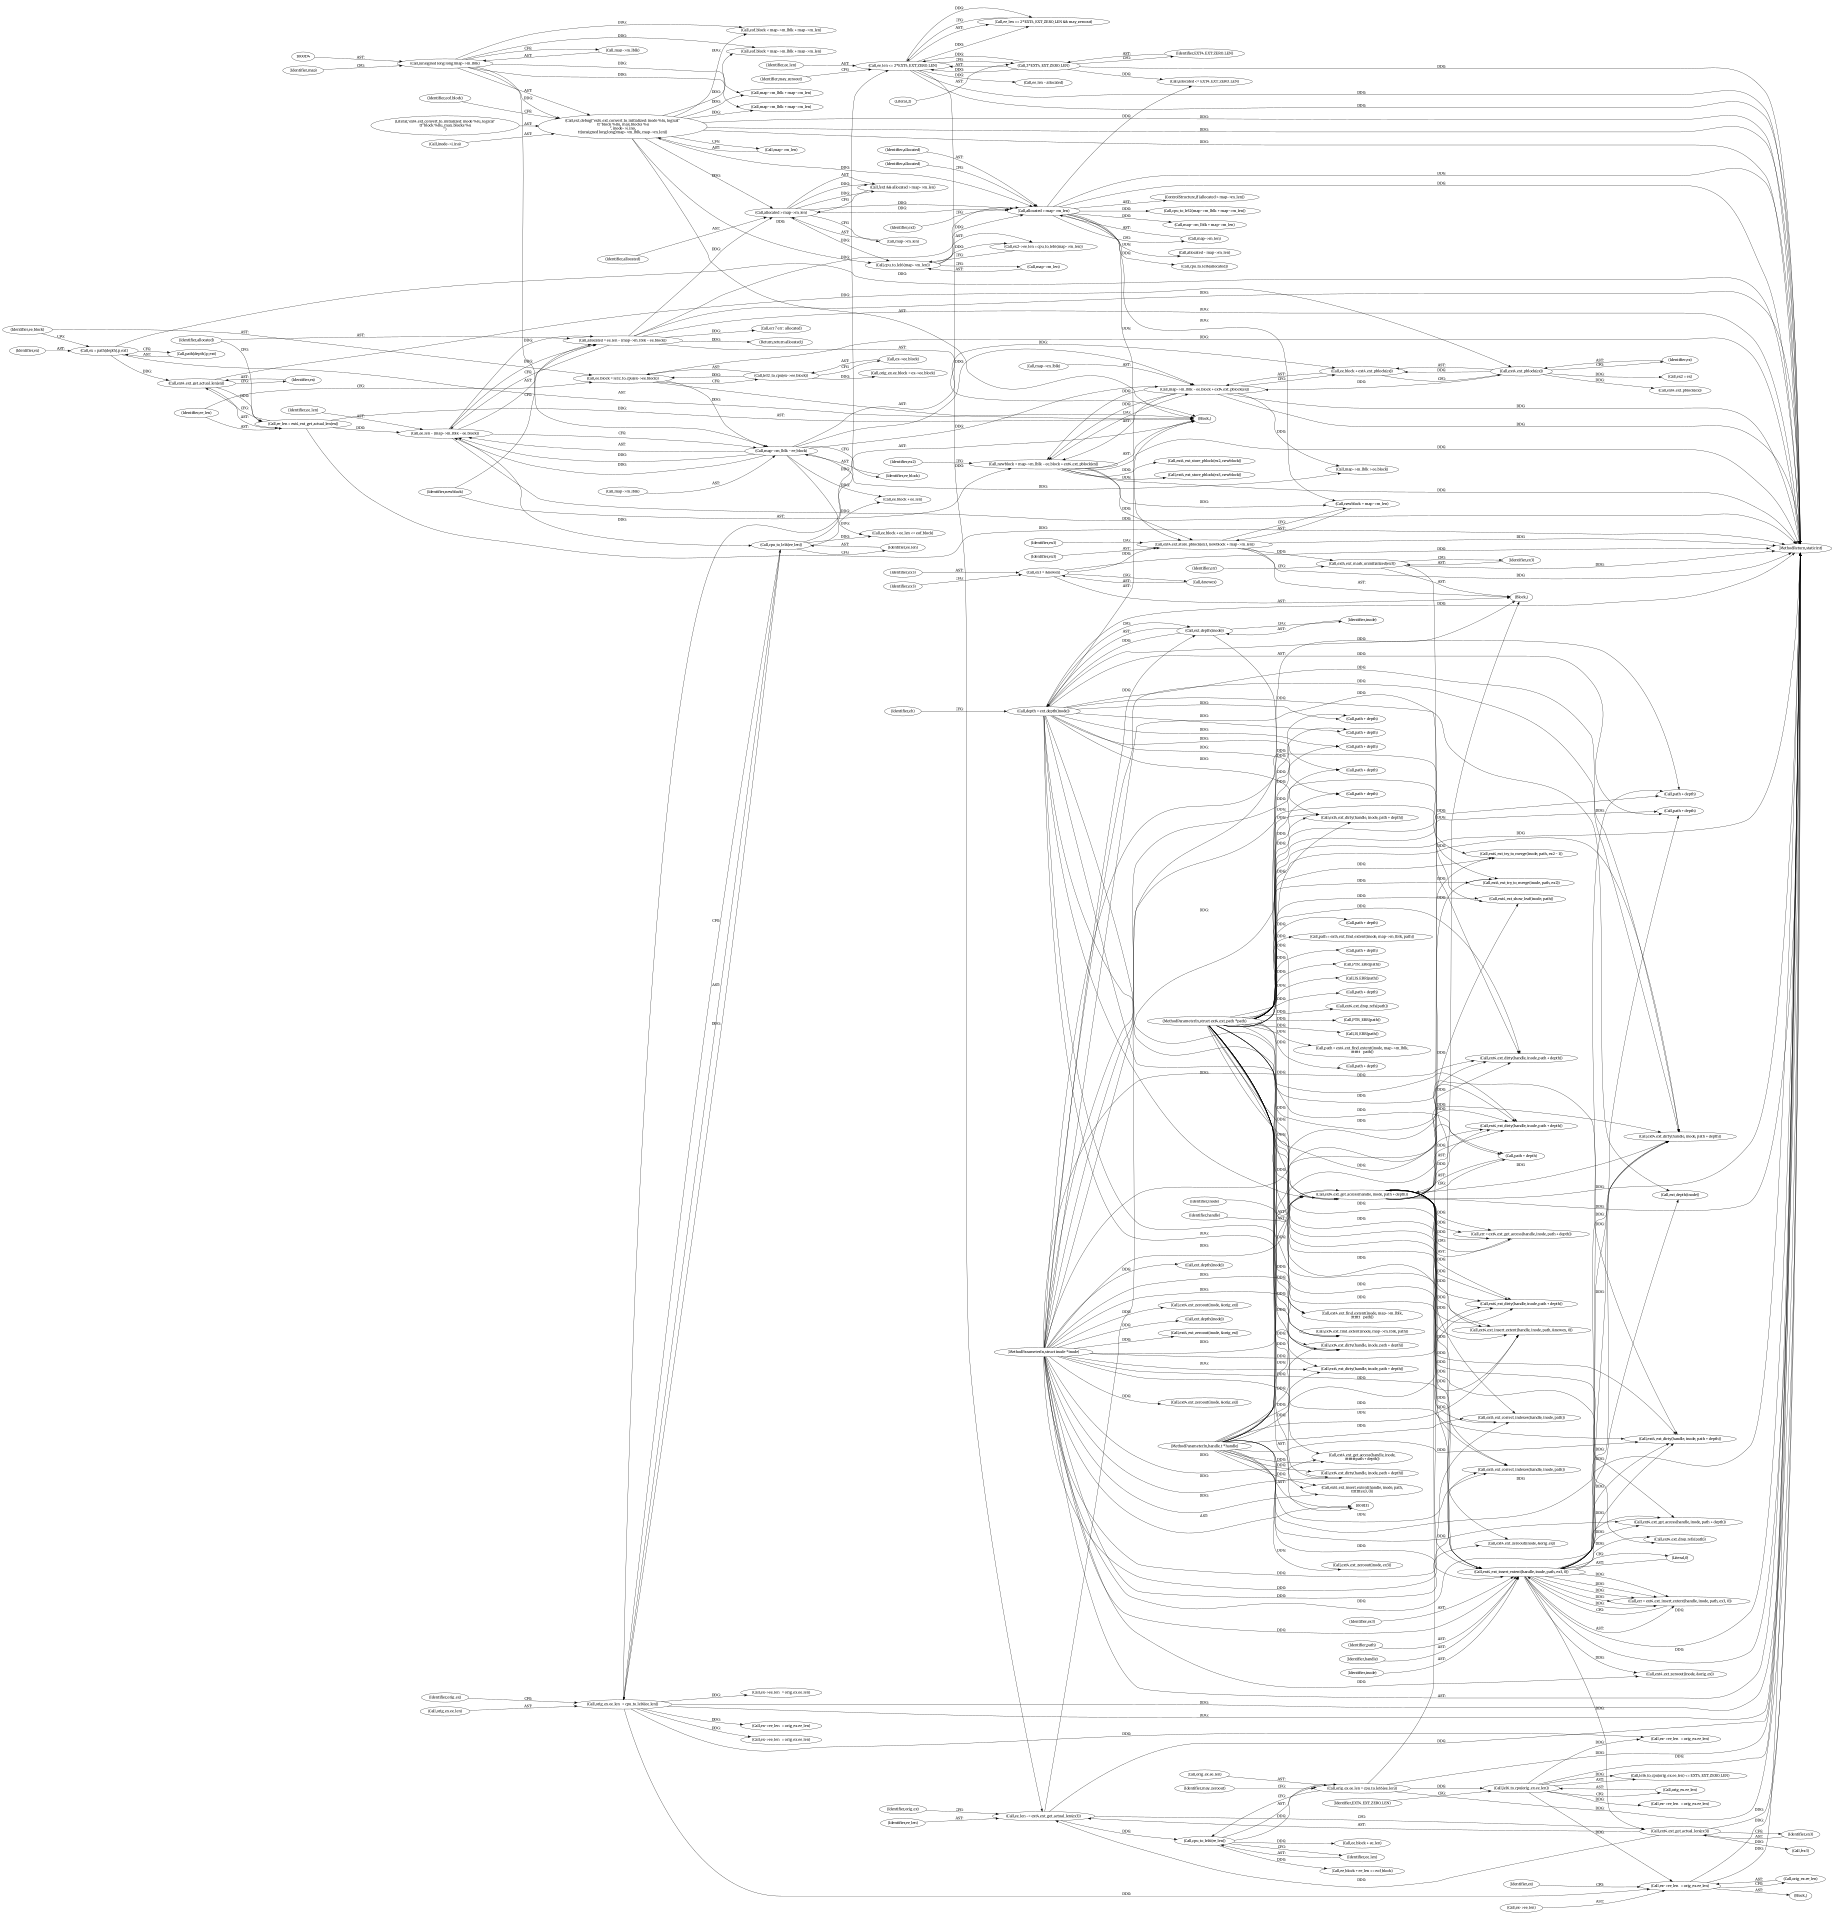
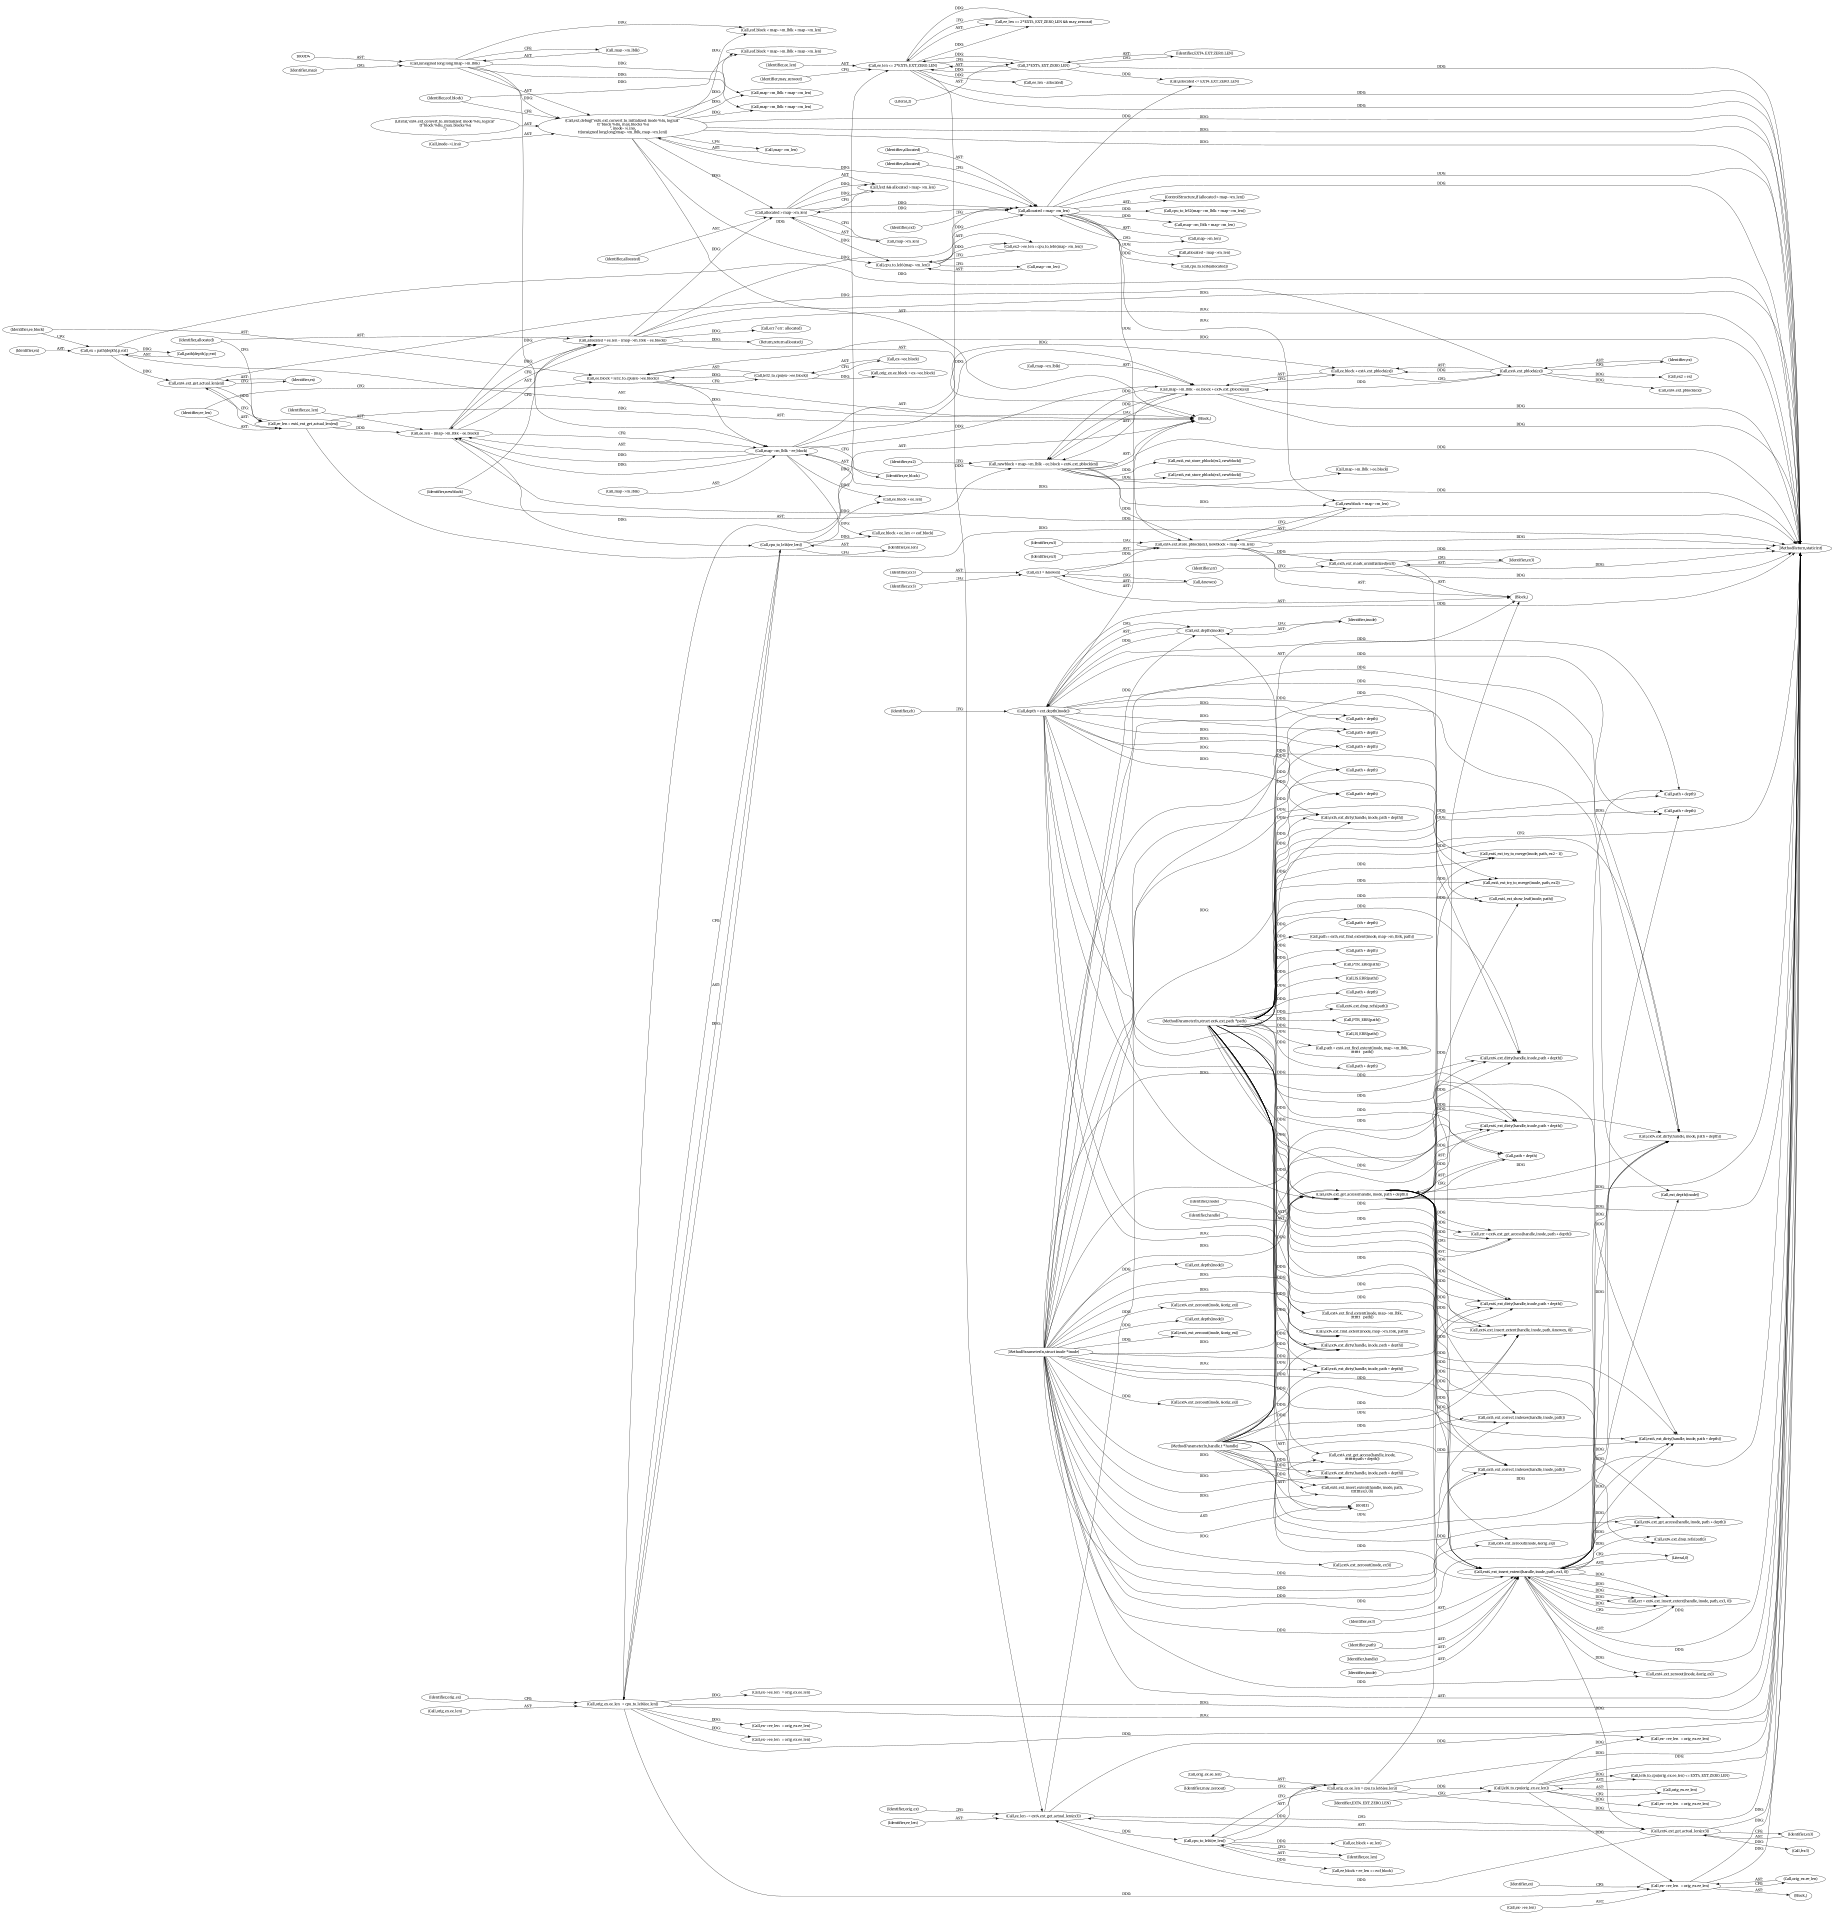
(607, 38) -> (610, 91)
(148, 349) -> (148, 349)
(1279, 436) -> none
(1521, 833) -> (1521, 833)
(1274, 1526) -> (1128, 1531)
